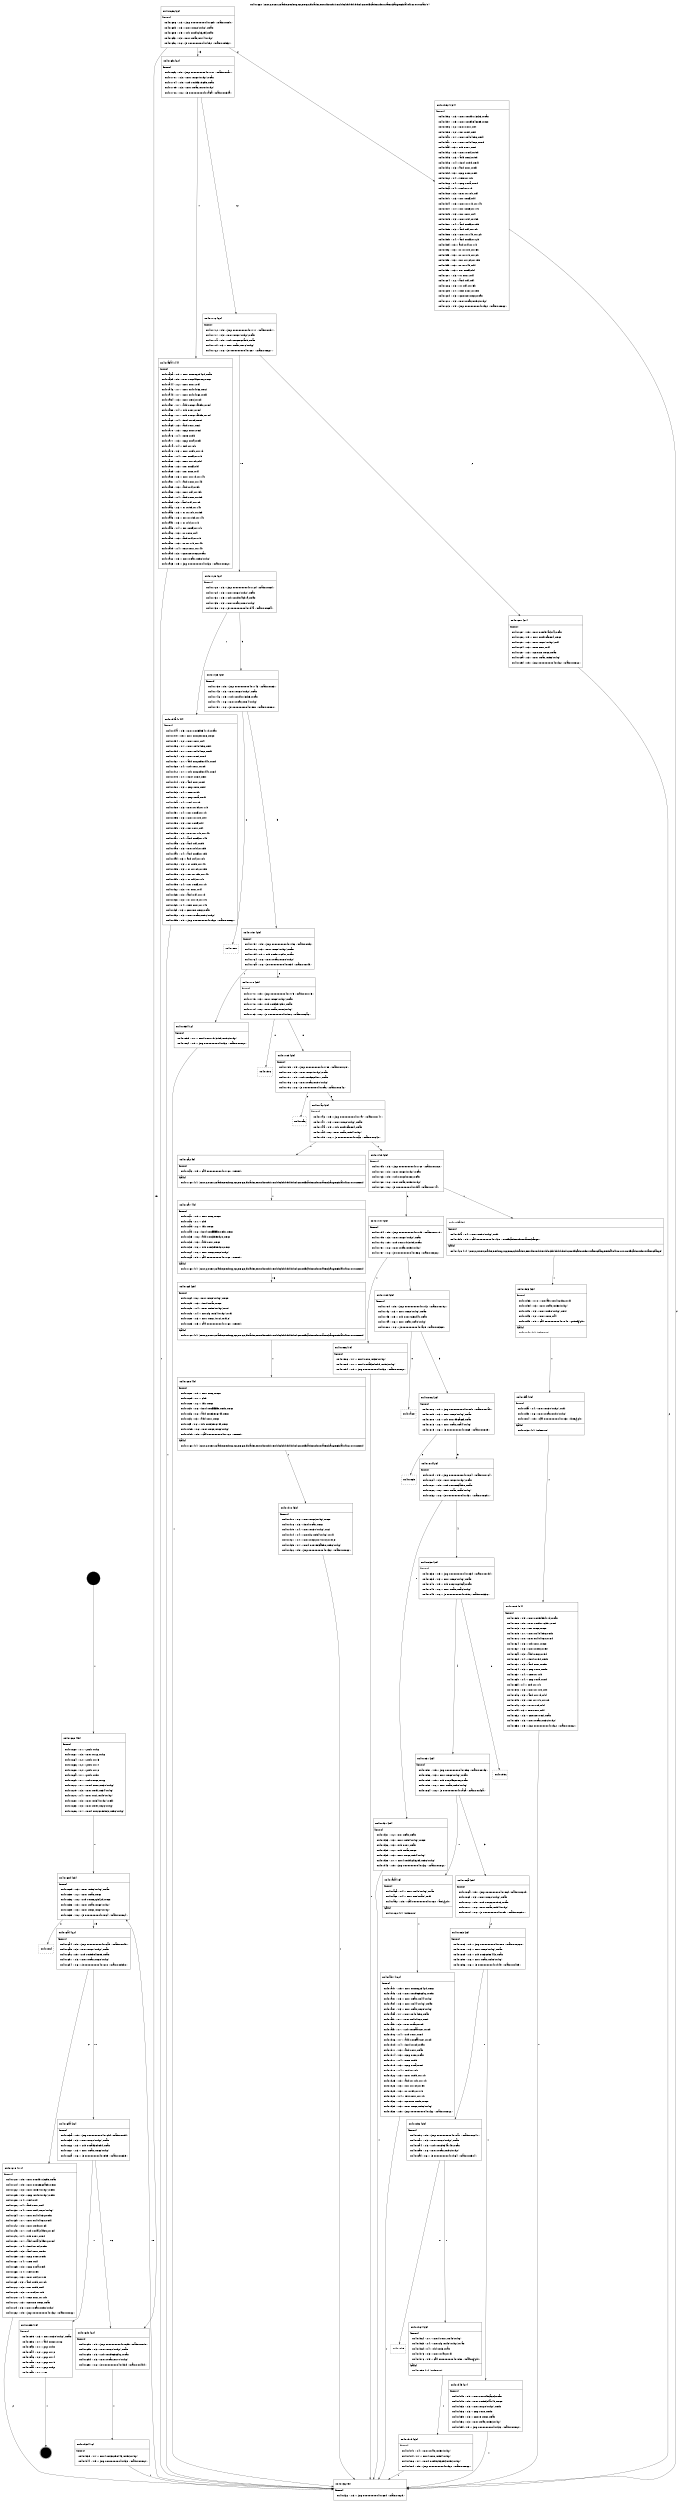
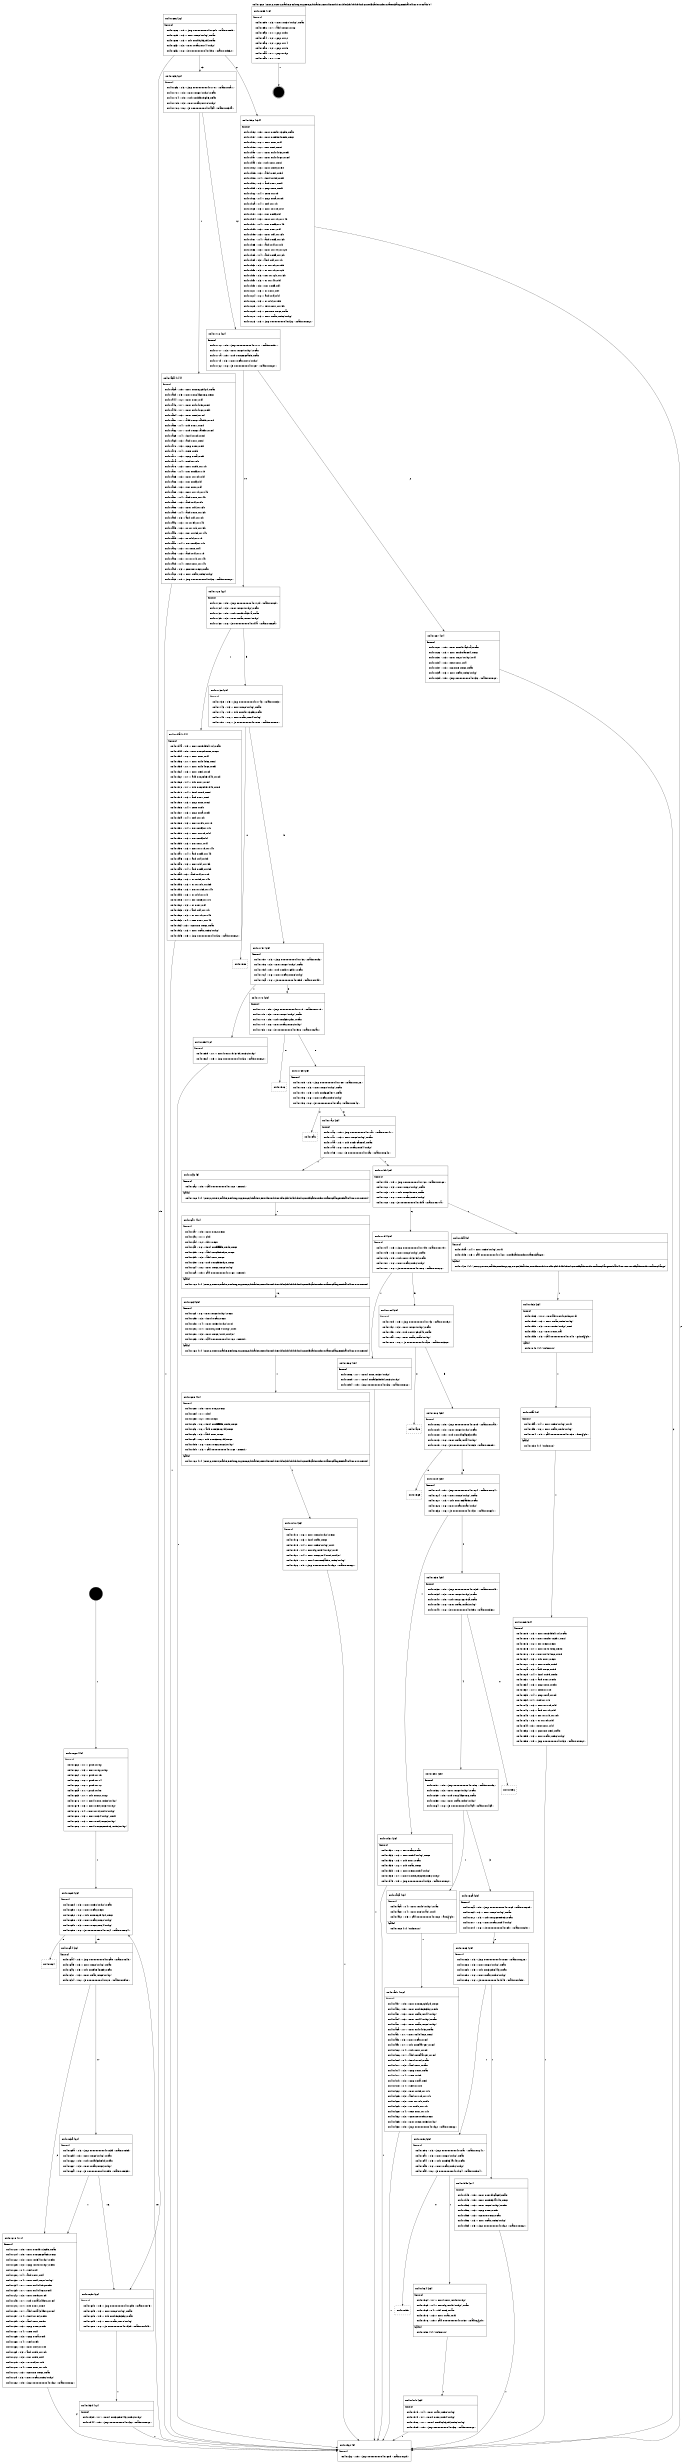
(88, 2242) -> (78, 2204)
